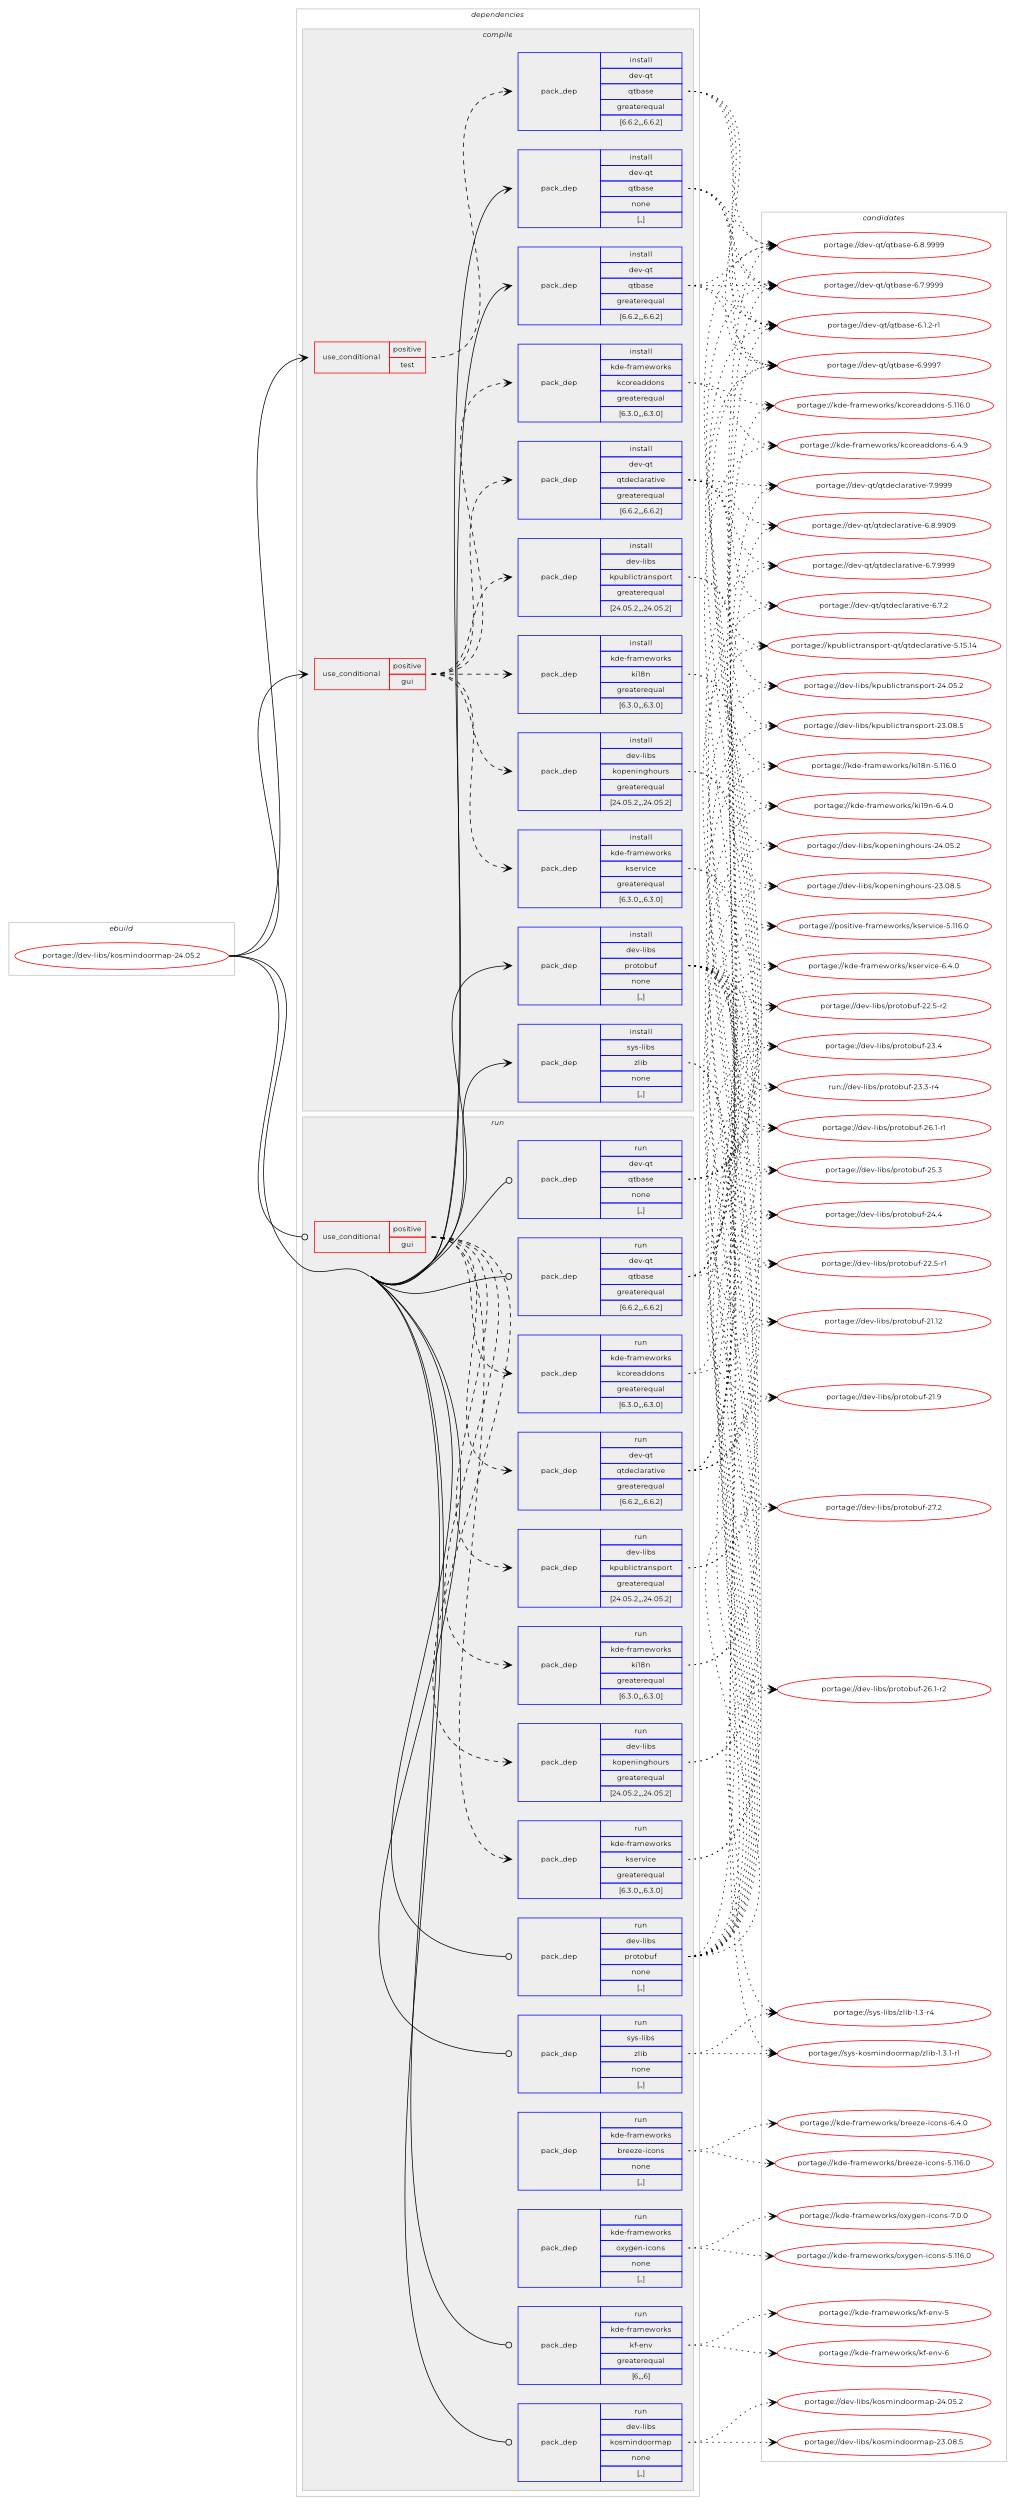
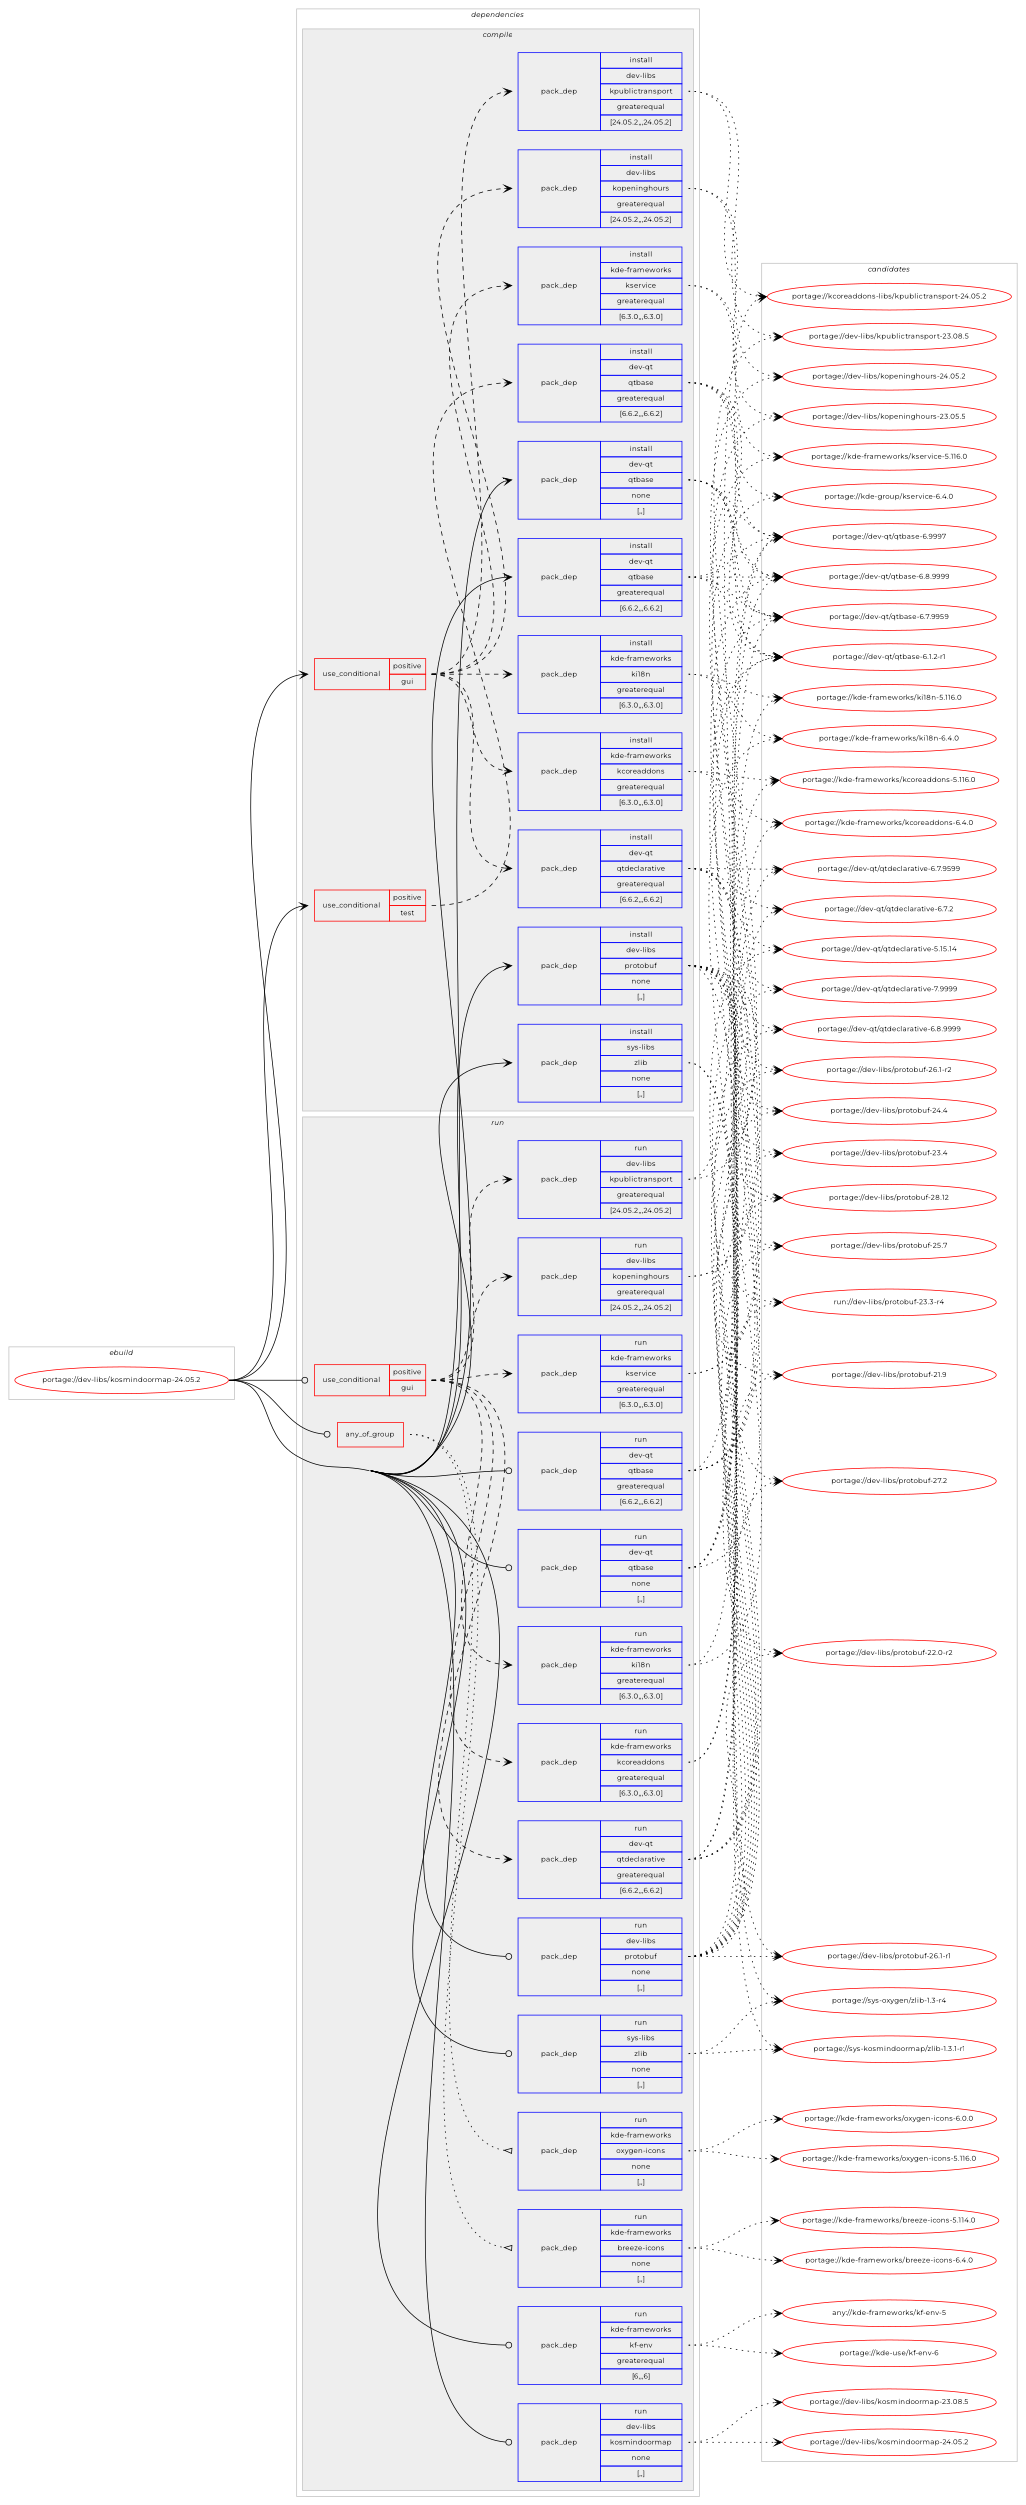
(884, 286) -> (889, 617)
(884, 446) -> (889, 823)
(884, 526) -> (889, 1029)
(884, 566) -> (889, 869)
(884, 646) -> (889, 949)
(884, 686) -> (889, 297)
(884, 806) -> (889, 739)
(884, 886) -> (889, 417)
(884, 926) -> (889, 457)
(884, 966) -> (889, 497)
(884, 1006) -> (889, 1653)
(884, 1170) -> (889, 1246)
(884, 1264) -> none
(884, 1322) -> (889, 1198)
none -> (370, 1434)
(884, 2013) -> (889, 2001)
(884, 2163) -> (889, 2221)
(884, 2216) -> (889, 2119)
(884, 2313) -> (889, 2313)
(884, 2353) -> (889, 2353)
